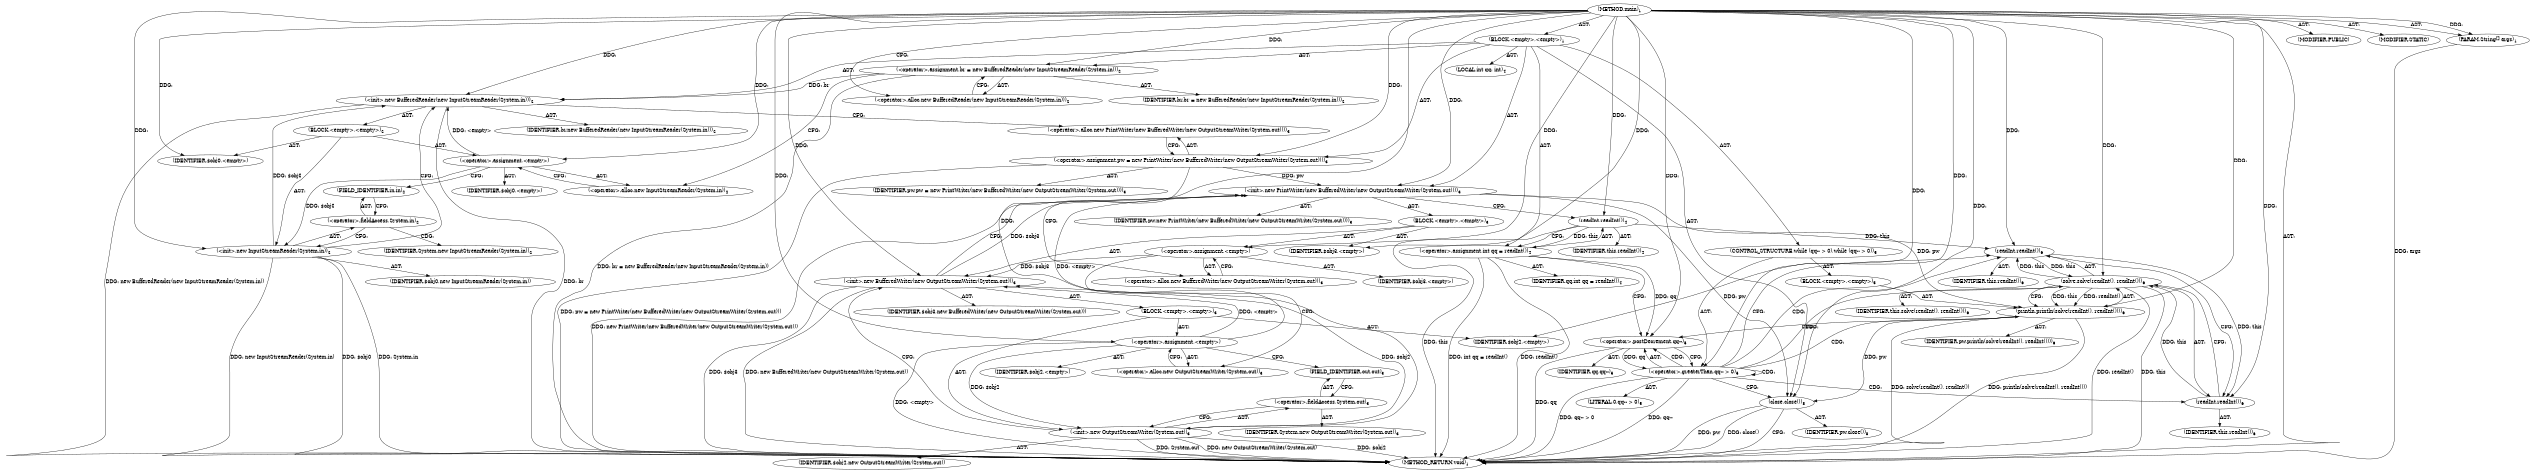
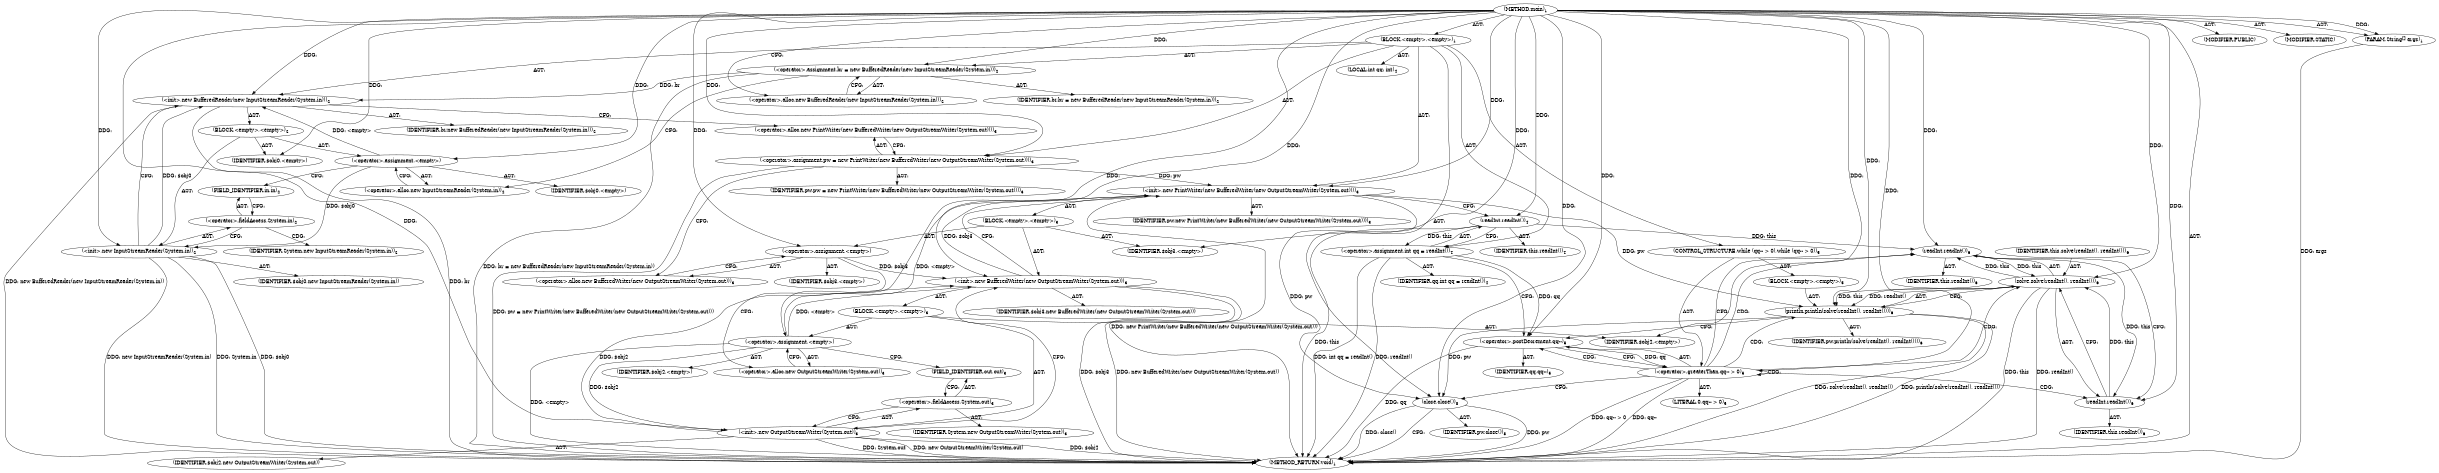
(1977, 289) -> (2069, 266)
